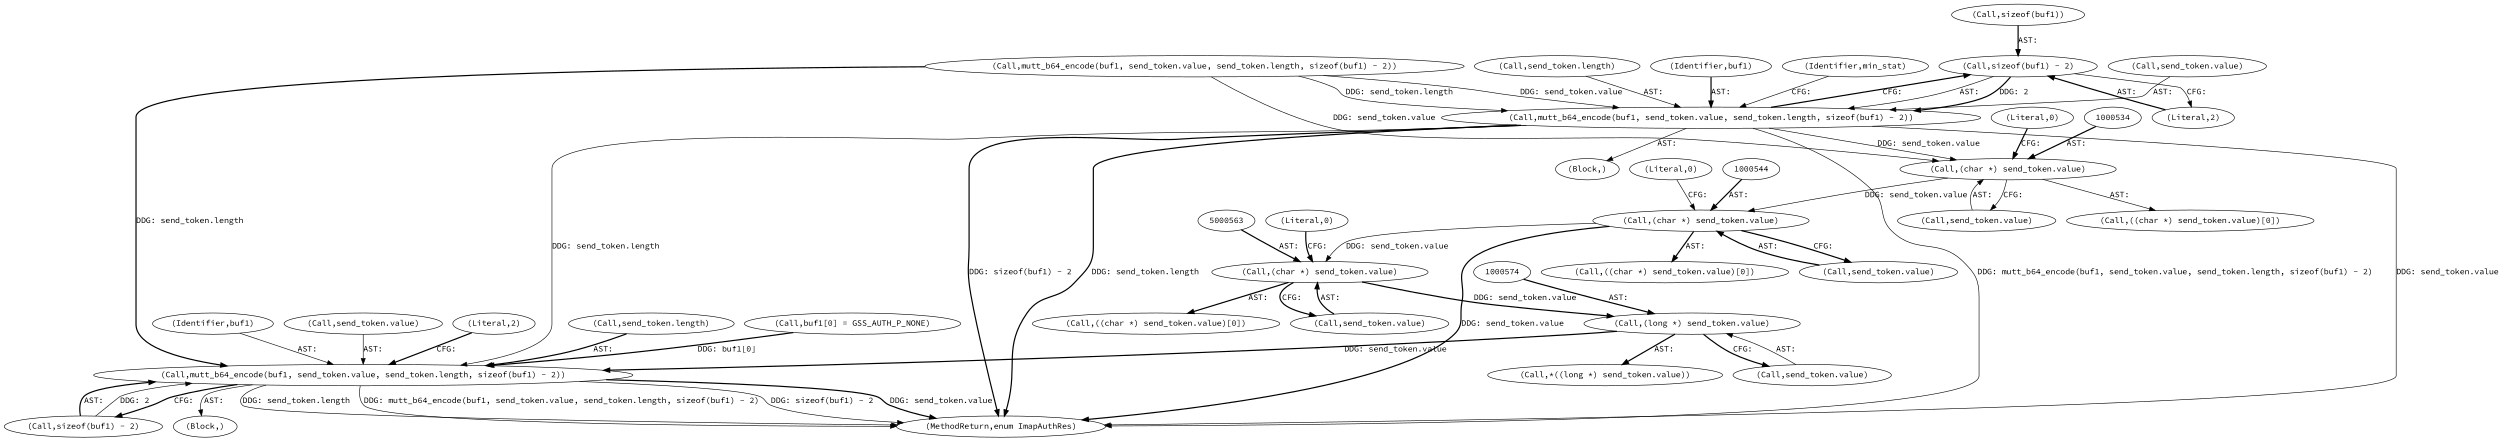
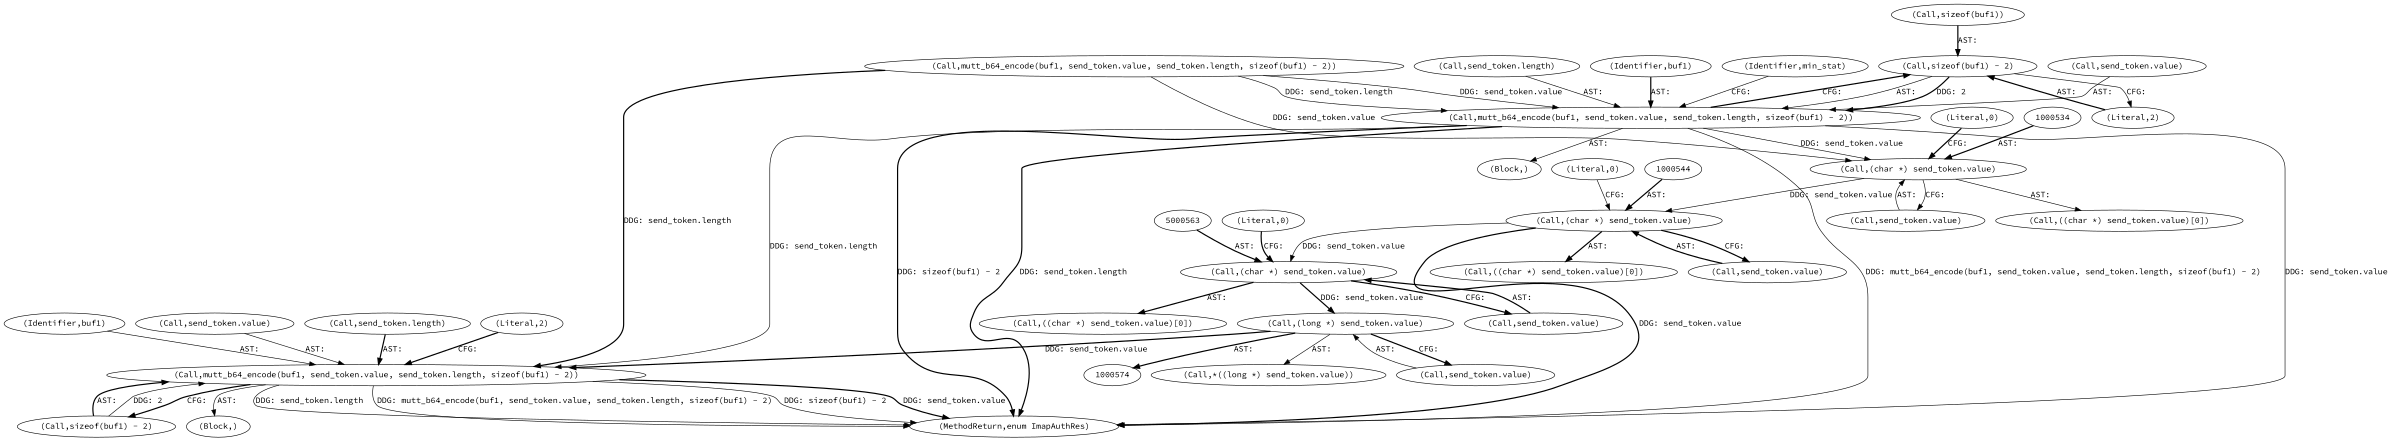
(1586, 296) -> (1217, 348)
(853, 324) -> none
(1651, 348) -> (1310, 348)
